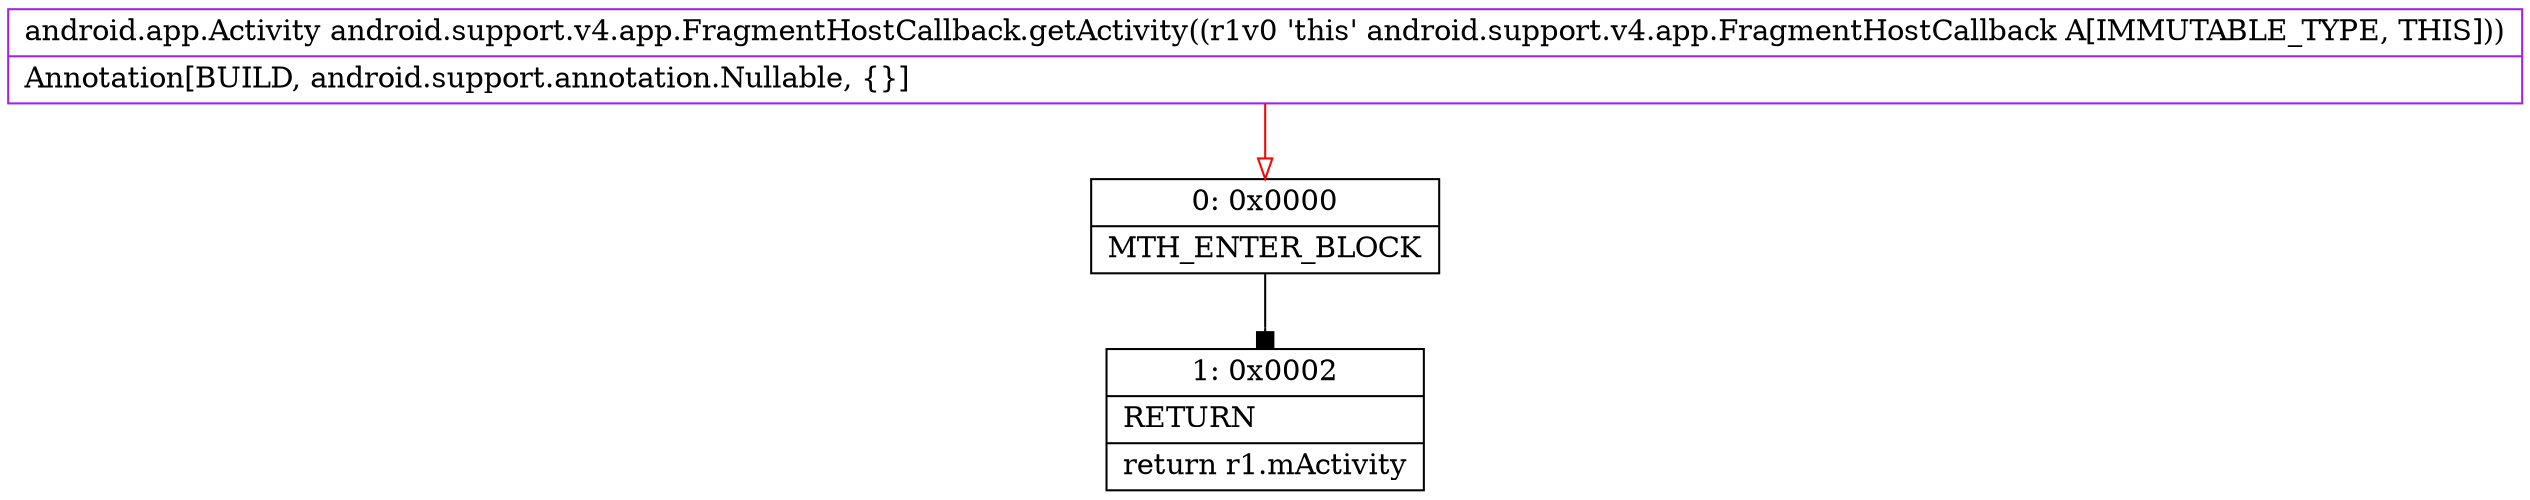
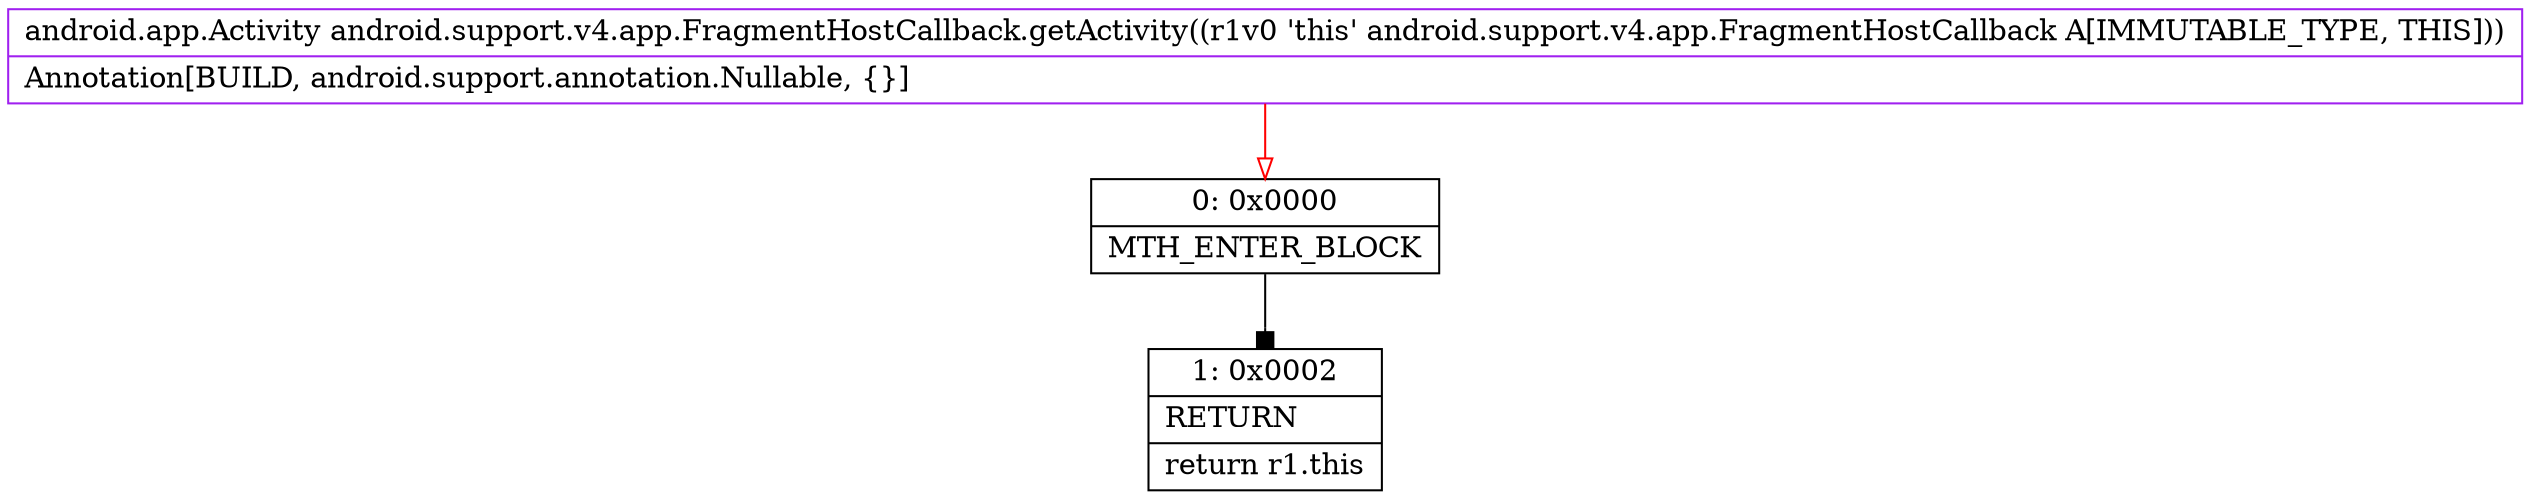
(1265, 466) -> (1265, 466)
